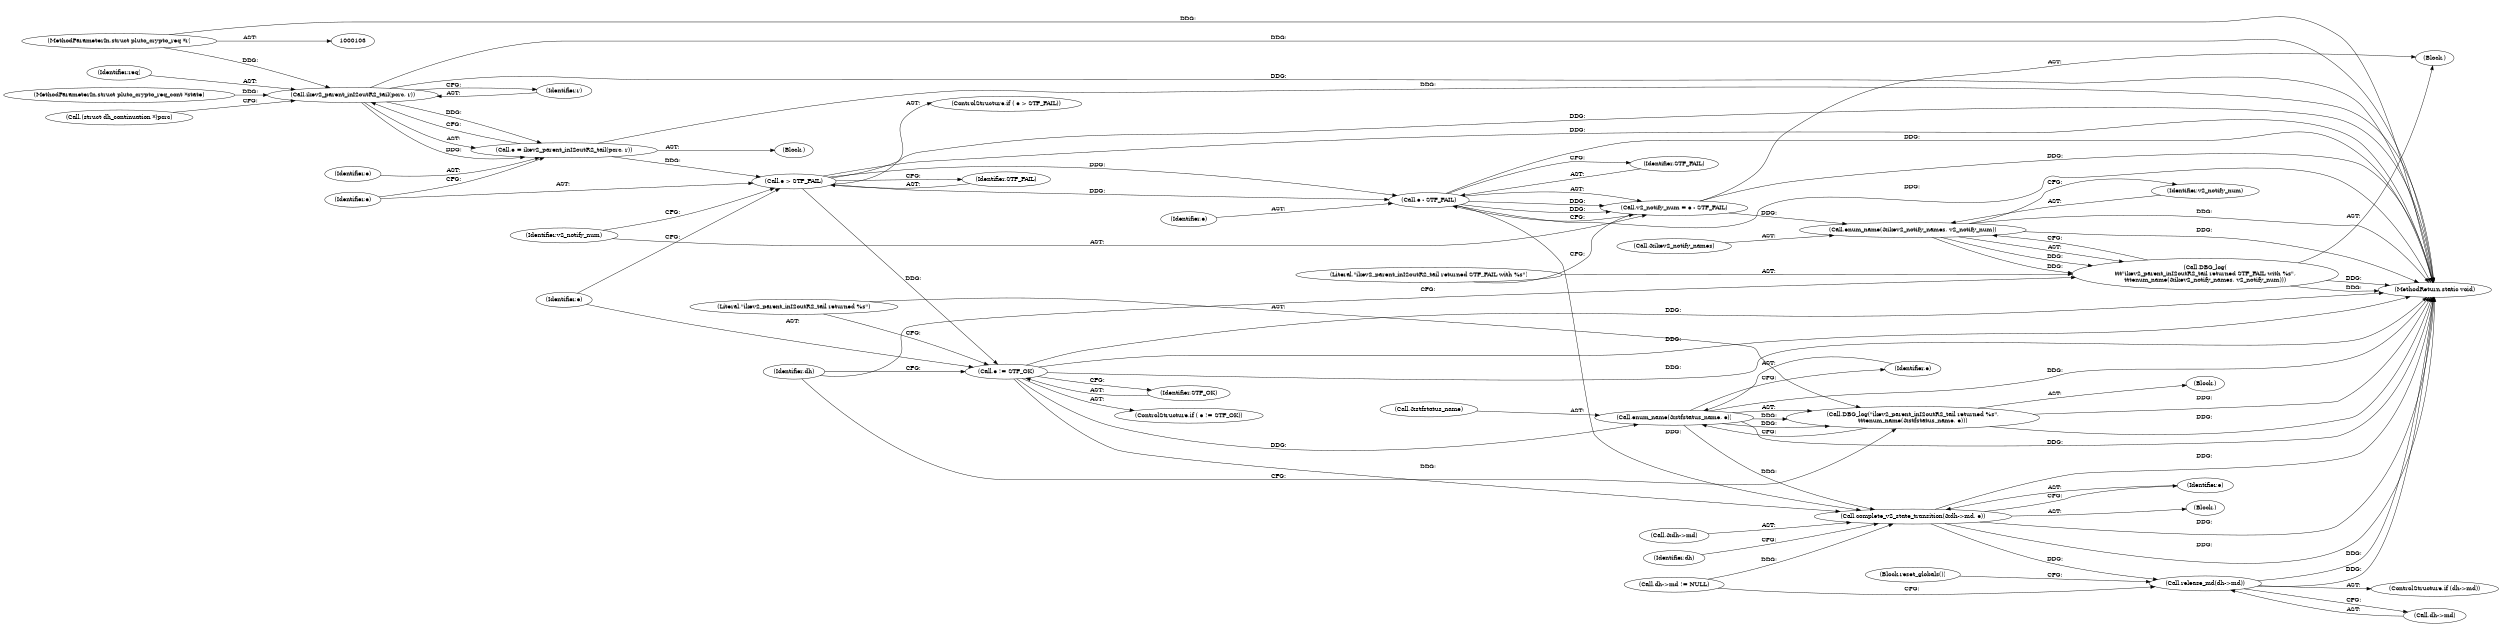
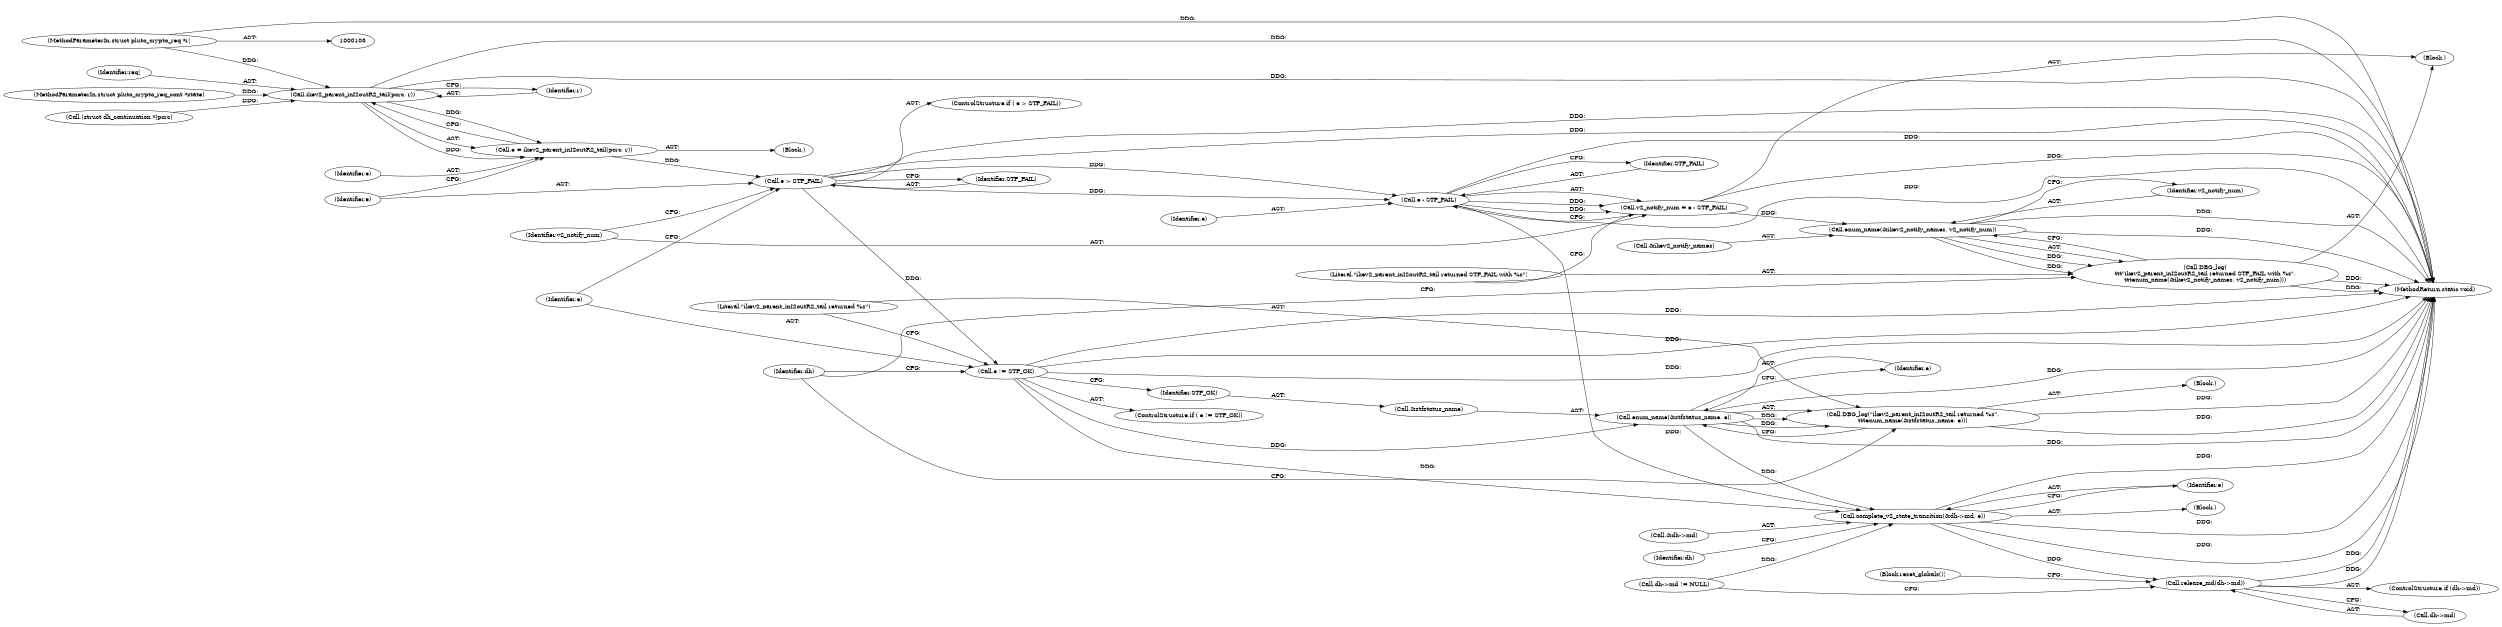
(1570, 88) -> none
(251, 101) -> (251, 101)
(1089, 393) -> (1304, 401)
